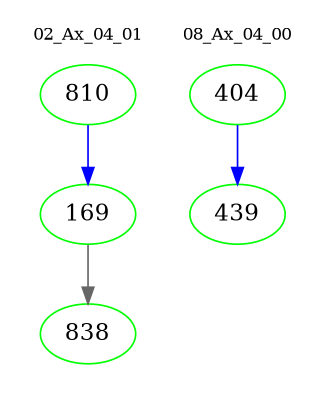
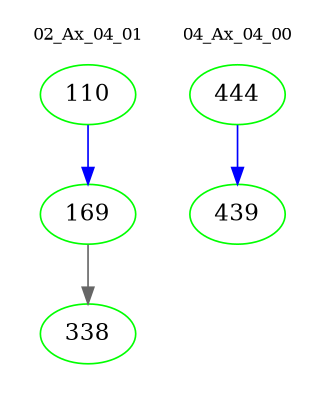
(238, 36) -> (238, 36)
(88, 95) -> (88, 95)
(238, 95) -> (238, 95)
(88, 334) -> (88, 334)
